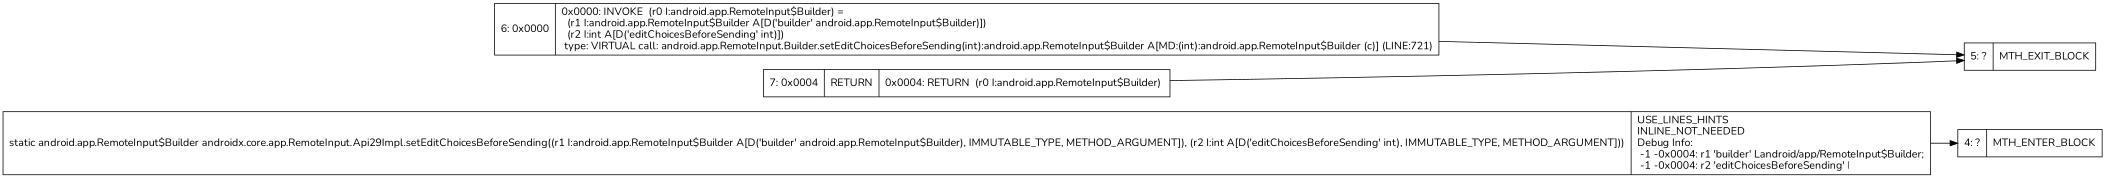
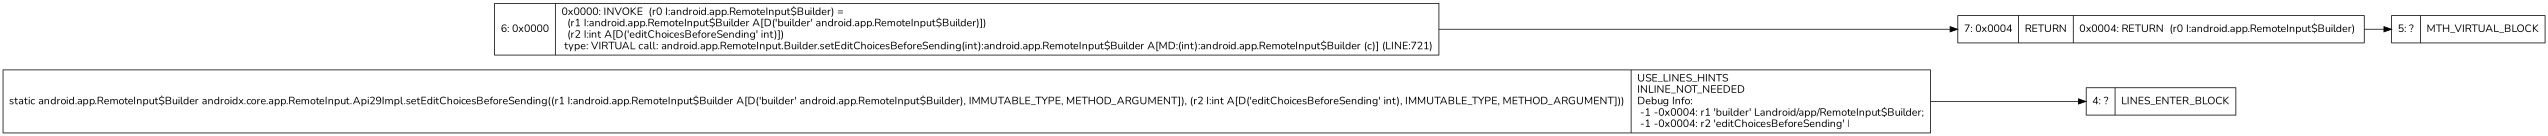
(1698, 48) -> (1694, 29)
(2044, 56) -> (2483, 29)
(2044, 143) -> (2175, 101)
